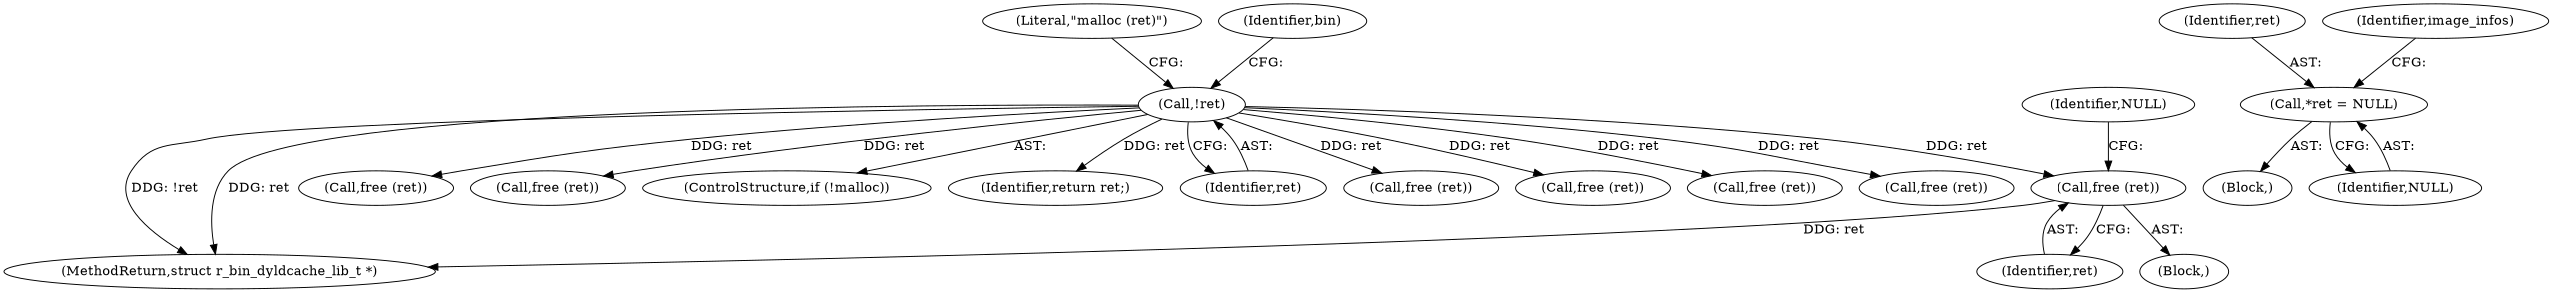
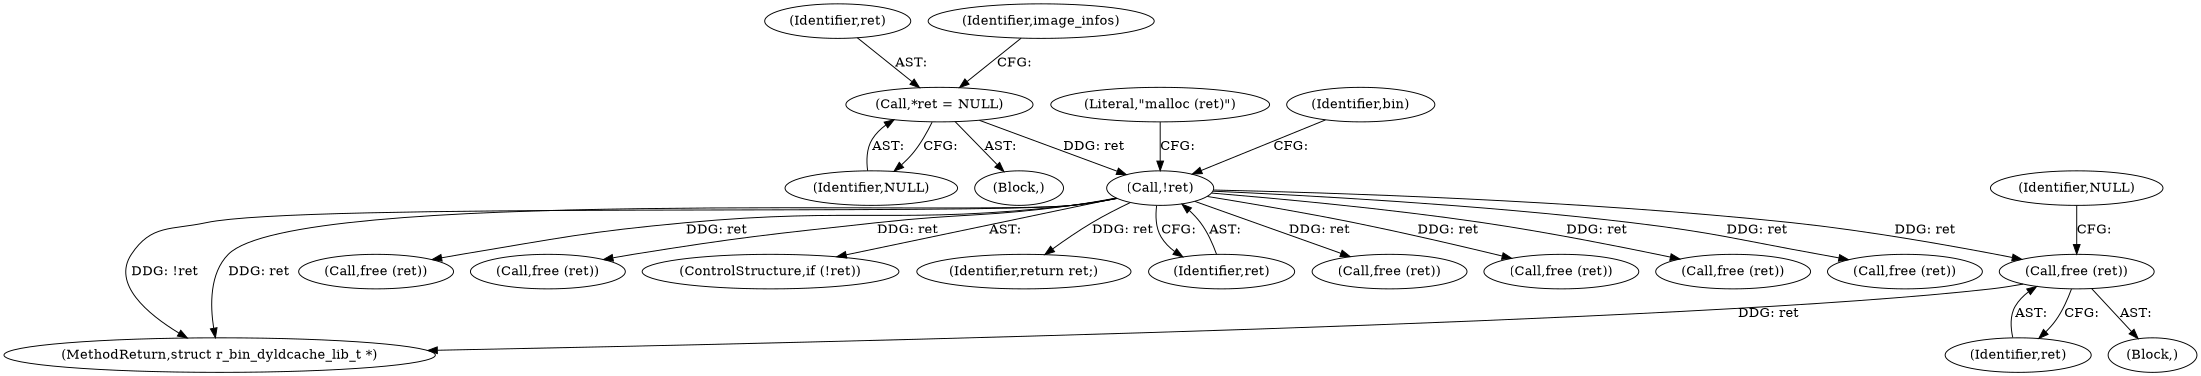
none -> (1048, 146)
(787, 188) -> (771, 272)
